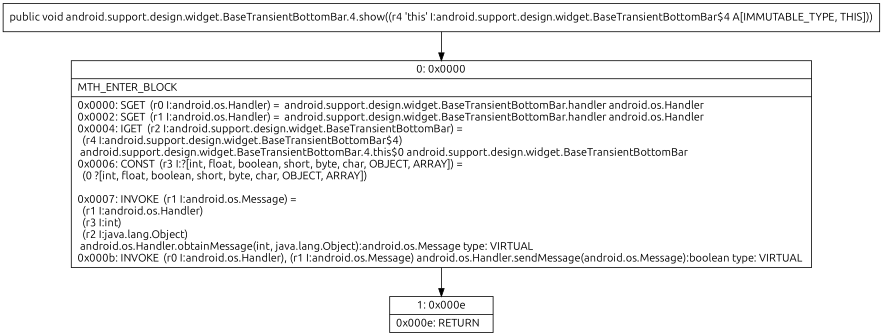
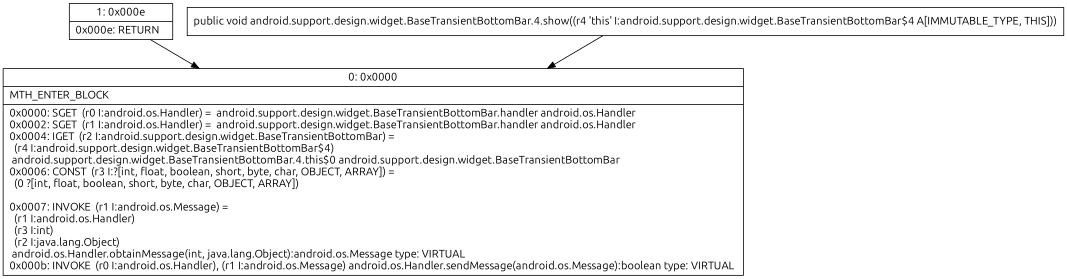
(441, 278) -> (171, 52)
